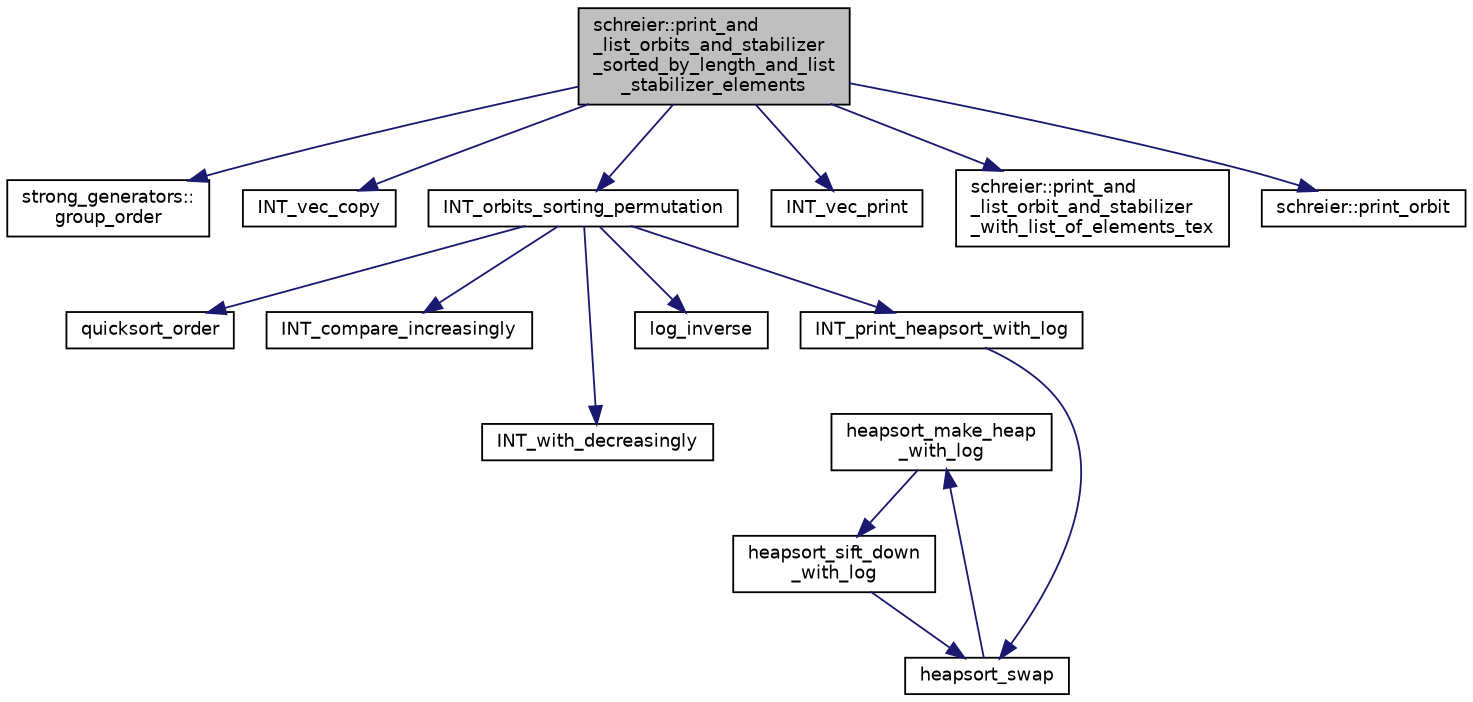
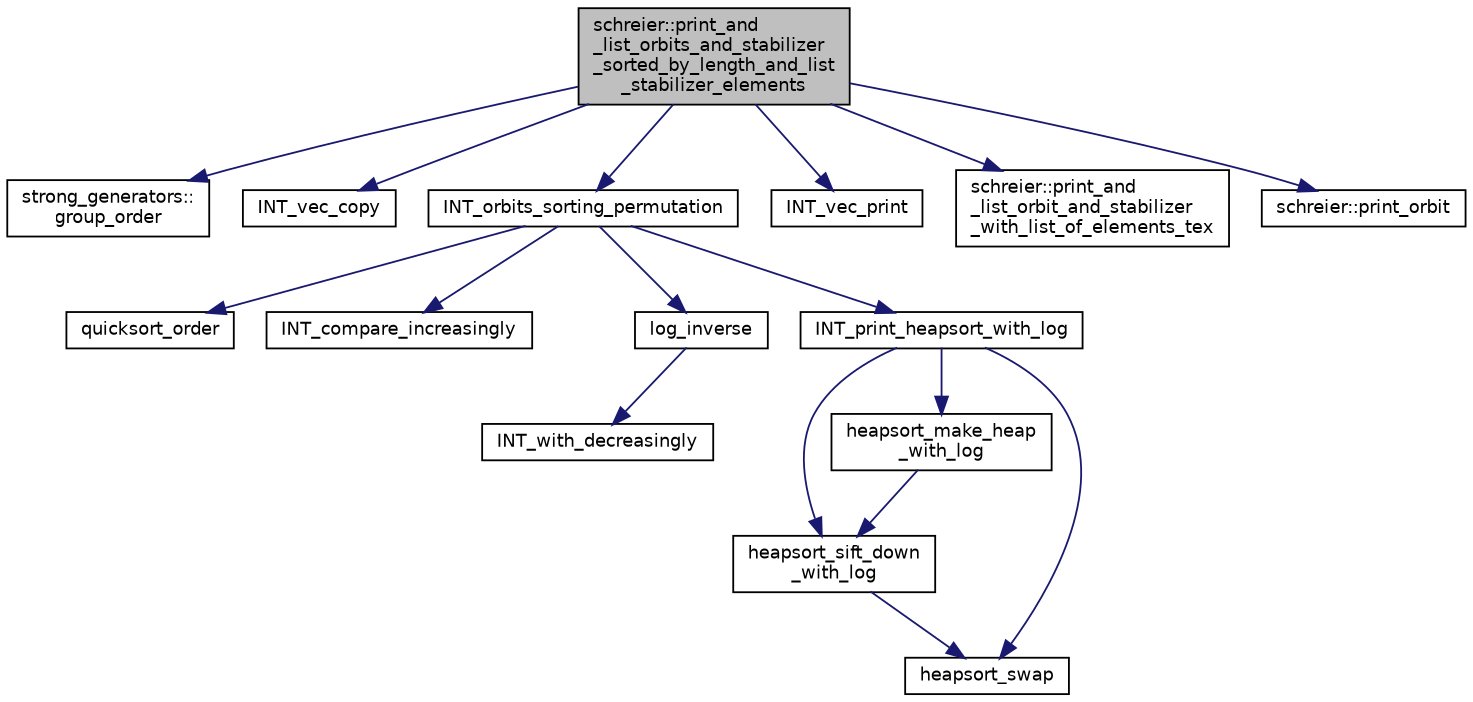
(590, 316) -> (656, 379)
none -> (814, 414)
(967, 573) -> (942, 372)
